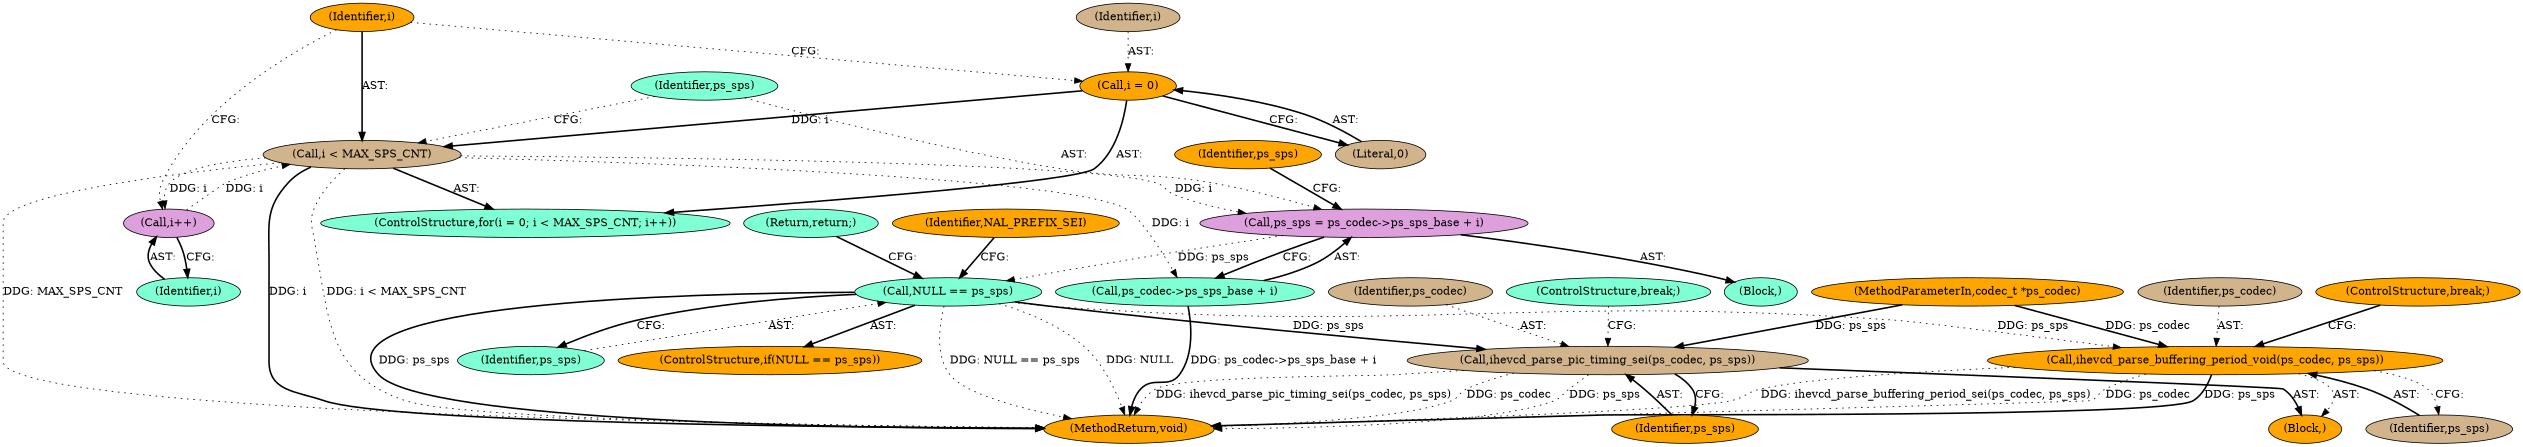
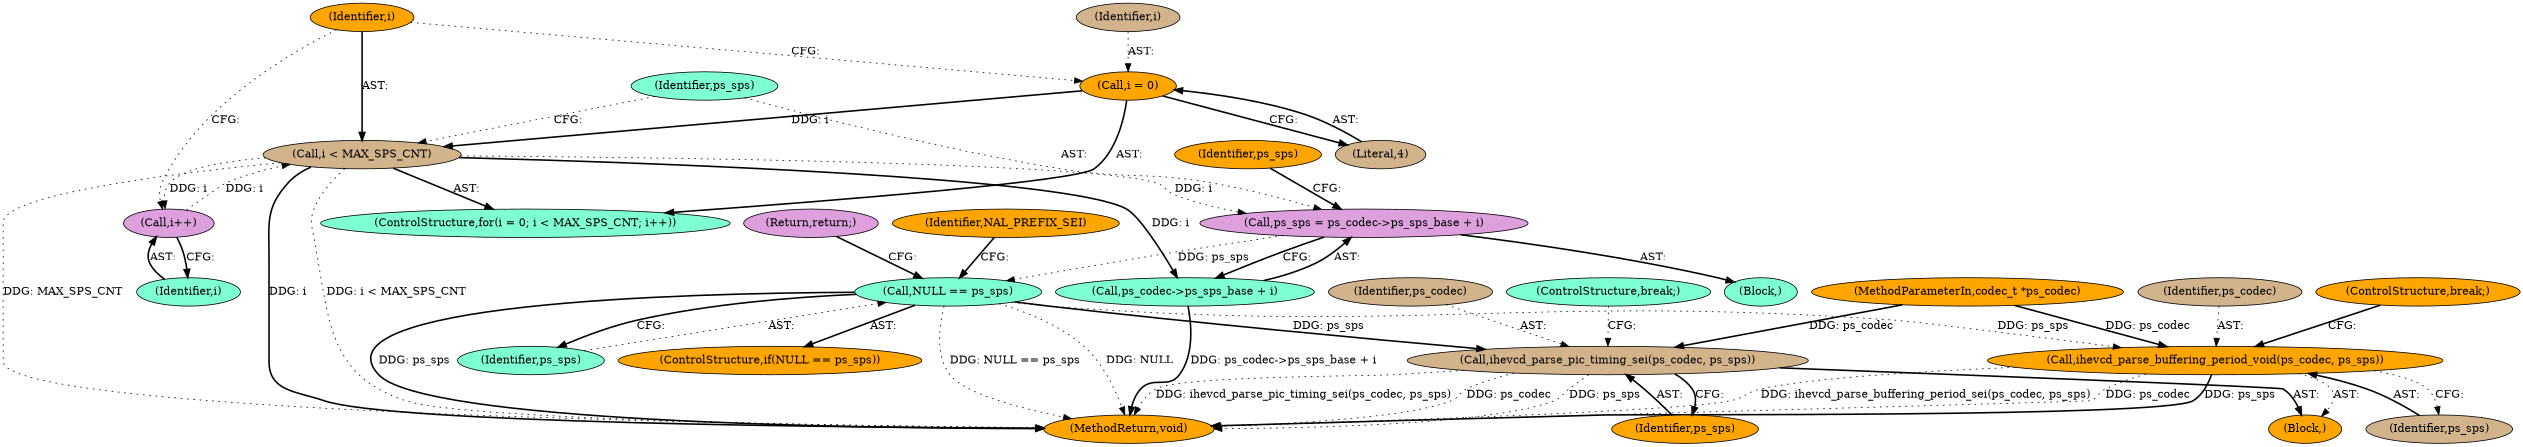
(1381, 155) -> (1381, 155)
(833, 173) -> (833, 173)
(811, 223) -> (811, 223)
(1851, 326) -> (1851, 326)
